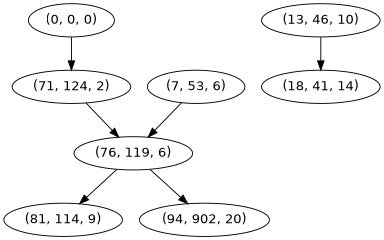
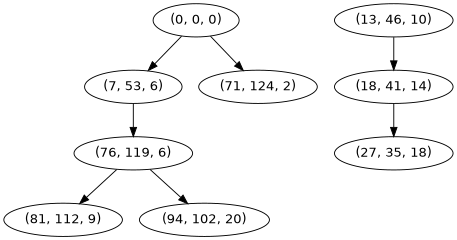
none -> (168, 50)
(99, 117) -> none
none -> (394, 153)
(63, 220) -> (63, 220)
(204, 220) -> (204, 220)
